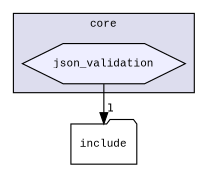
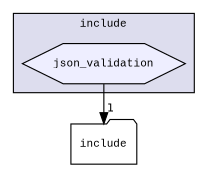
(104, 24) -> (104, 24)
